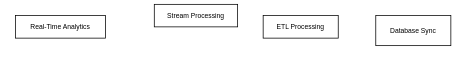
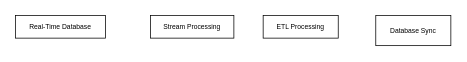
(196, 15) -> (192, 27)
(60, 27) -> (60, 27)
